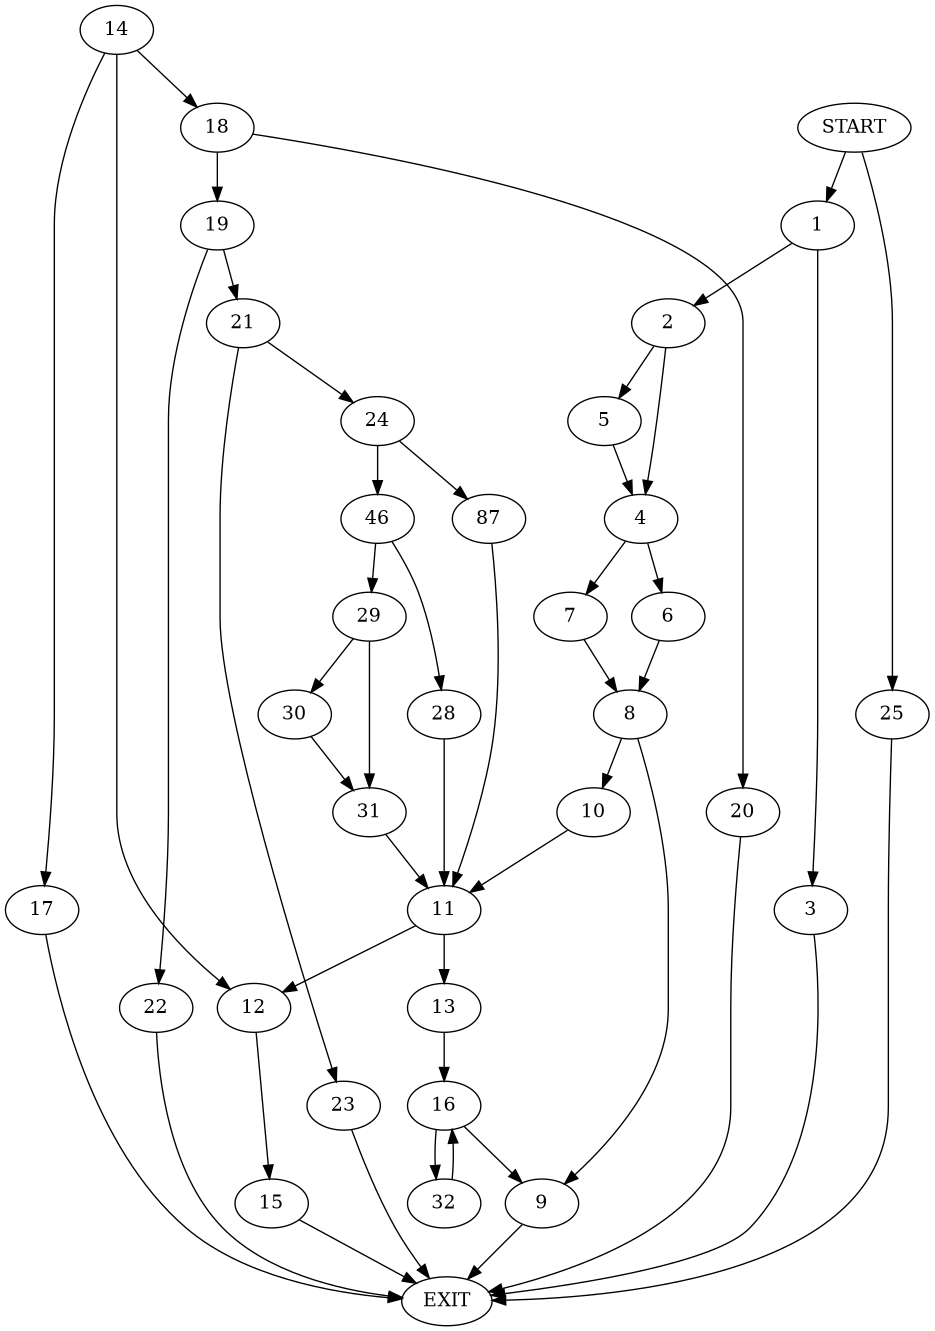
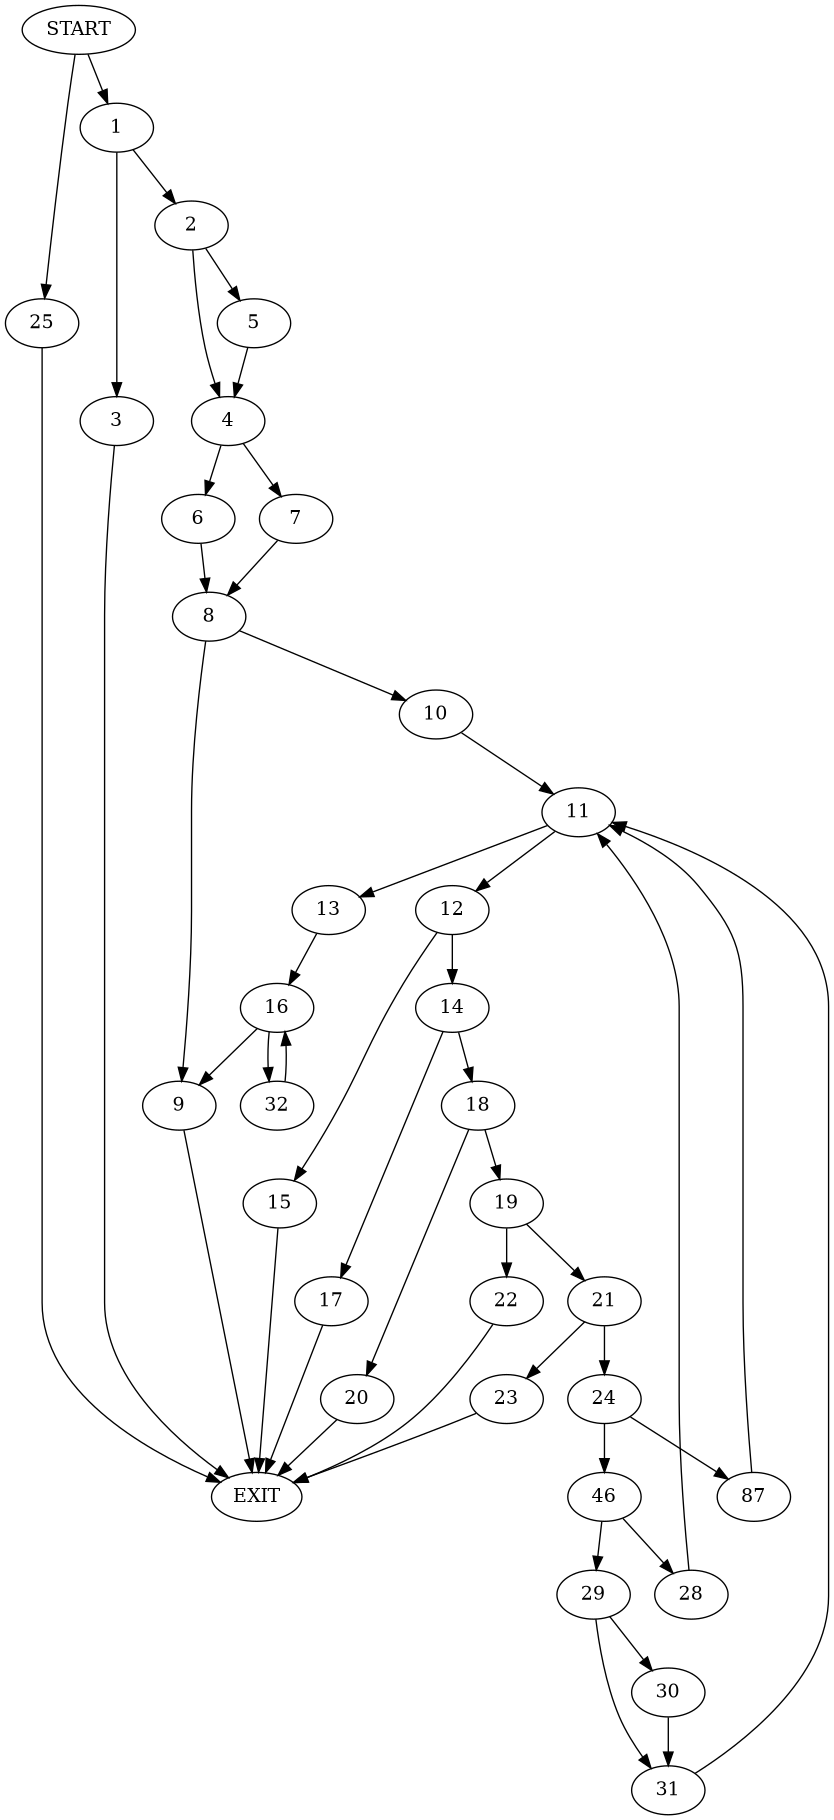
(117, 535) -> (452, 952)
